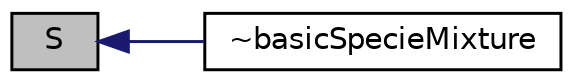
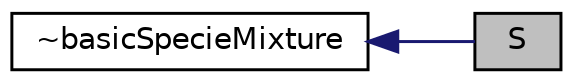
(166, 42) -> (436, 42)
